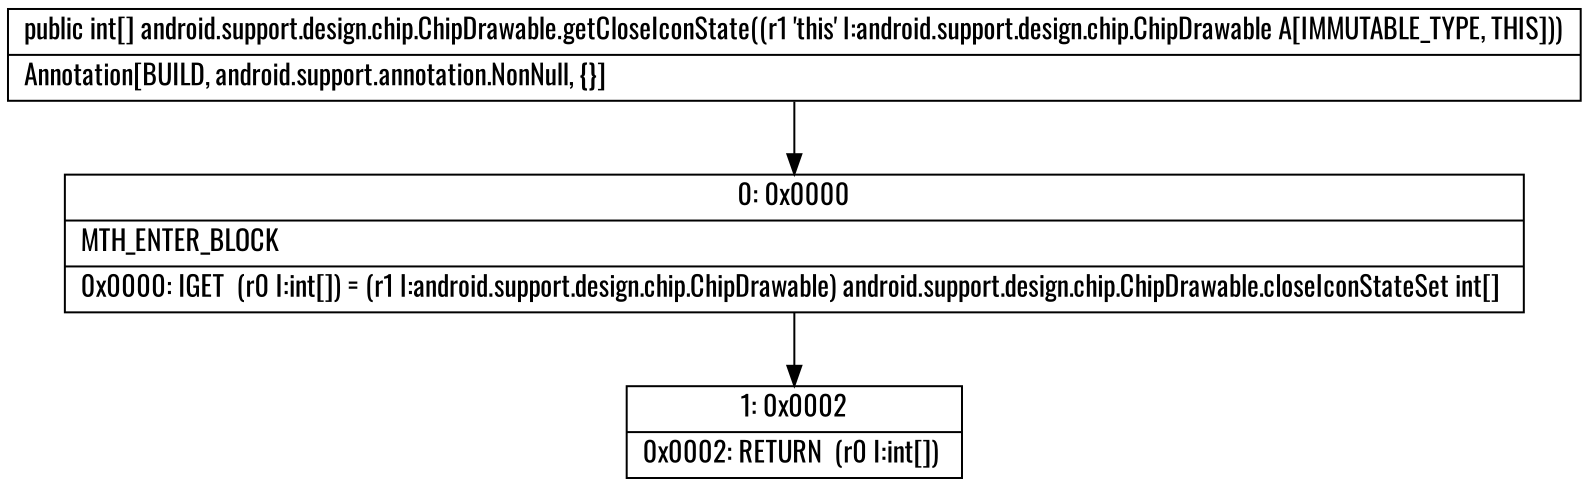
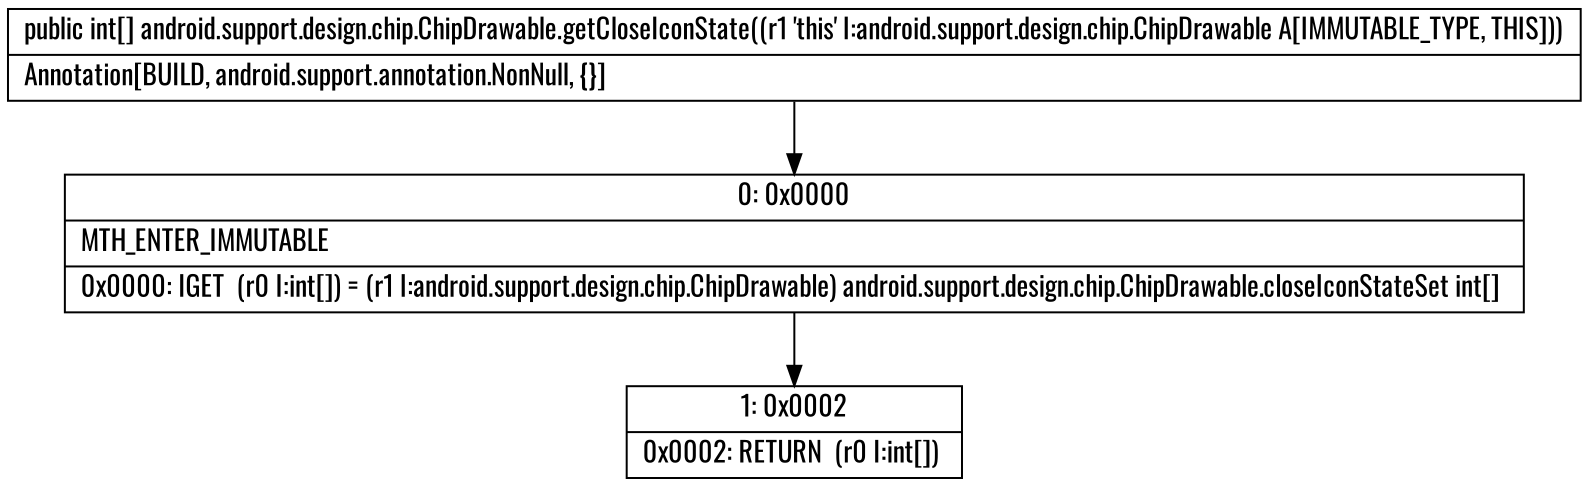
(181, 242) -> (206, 242)
